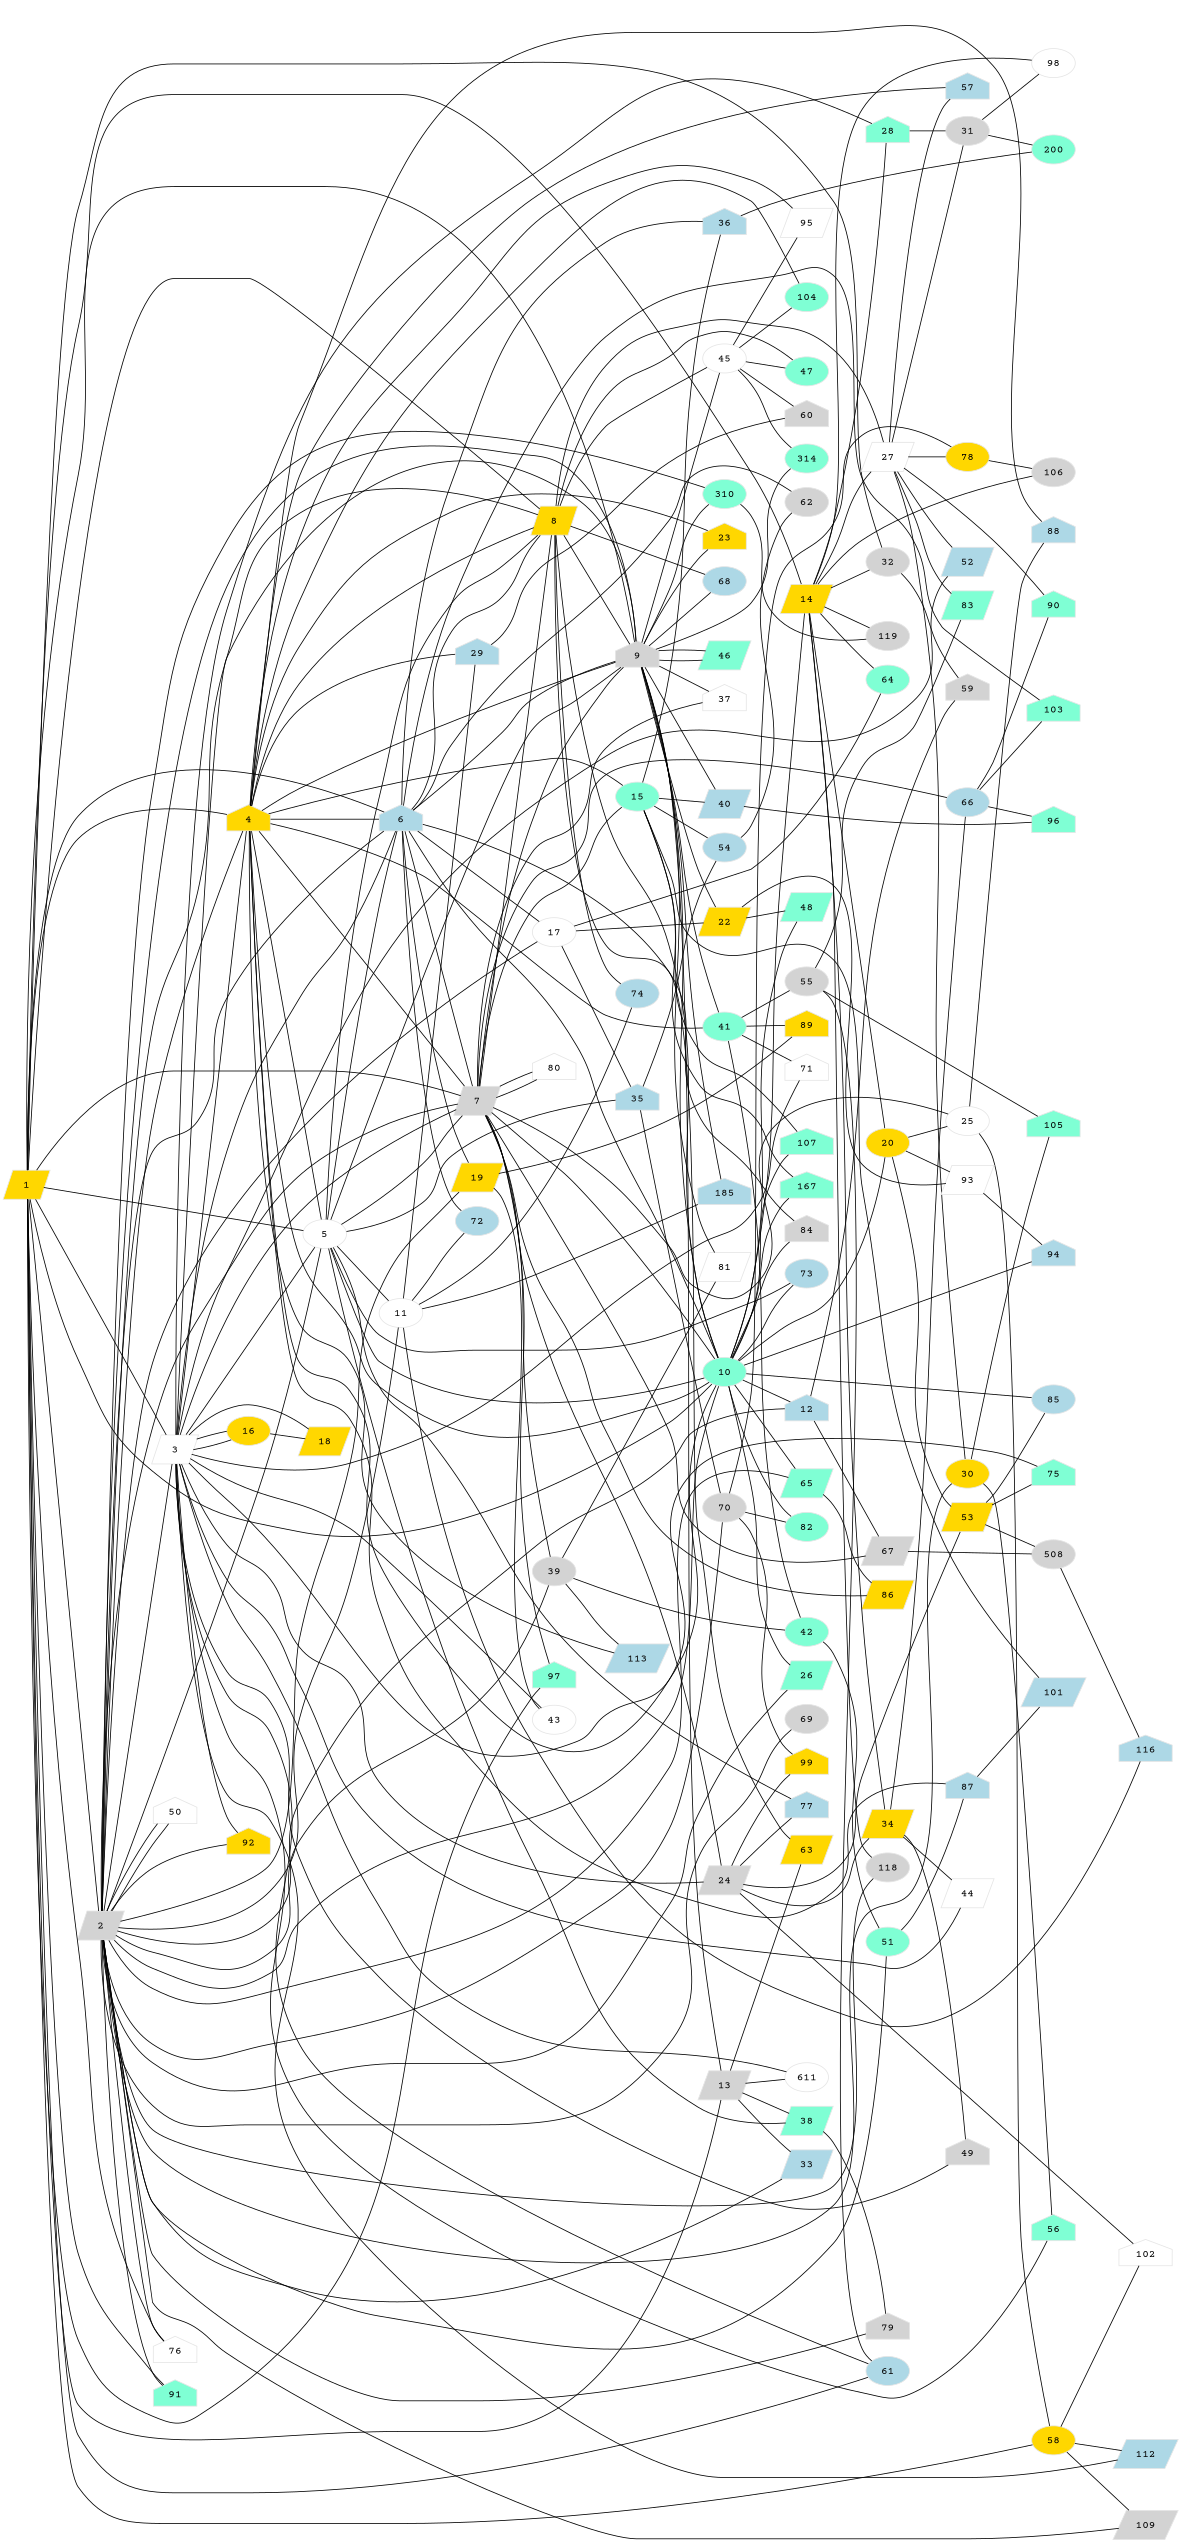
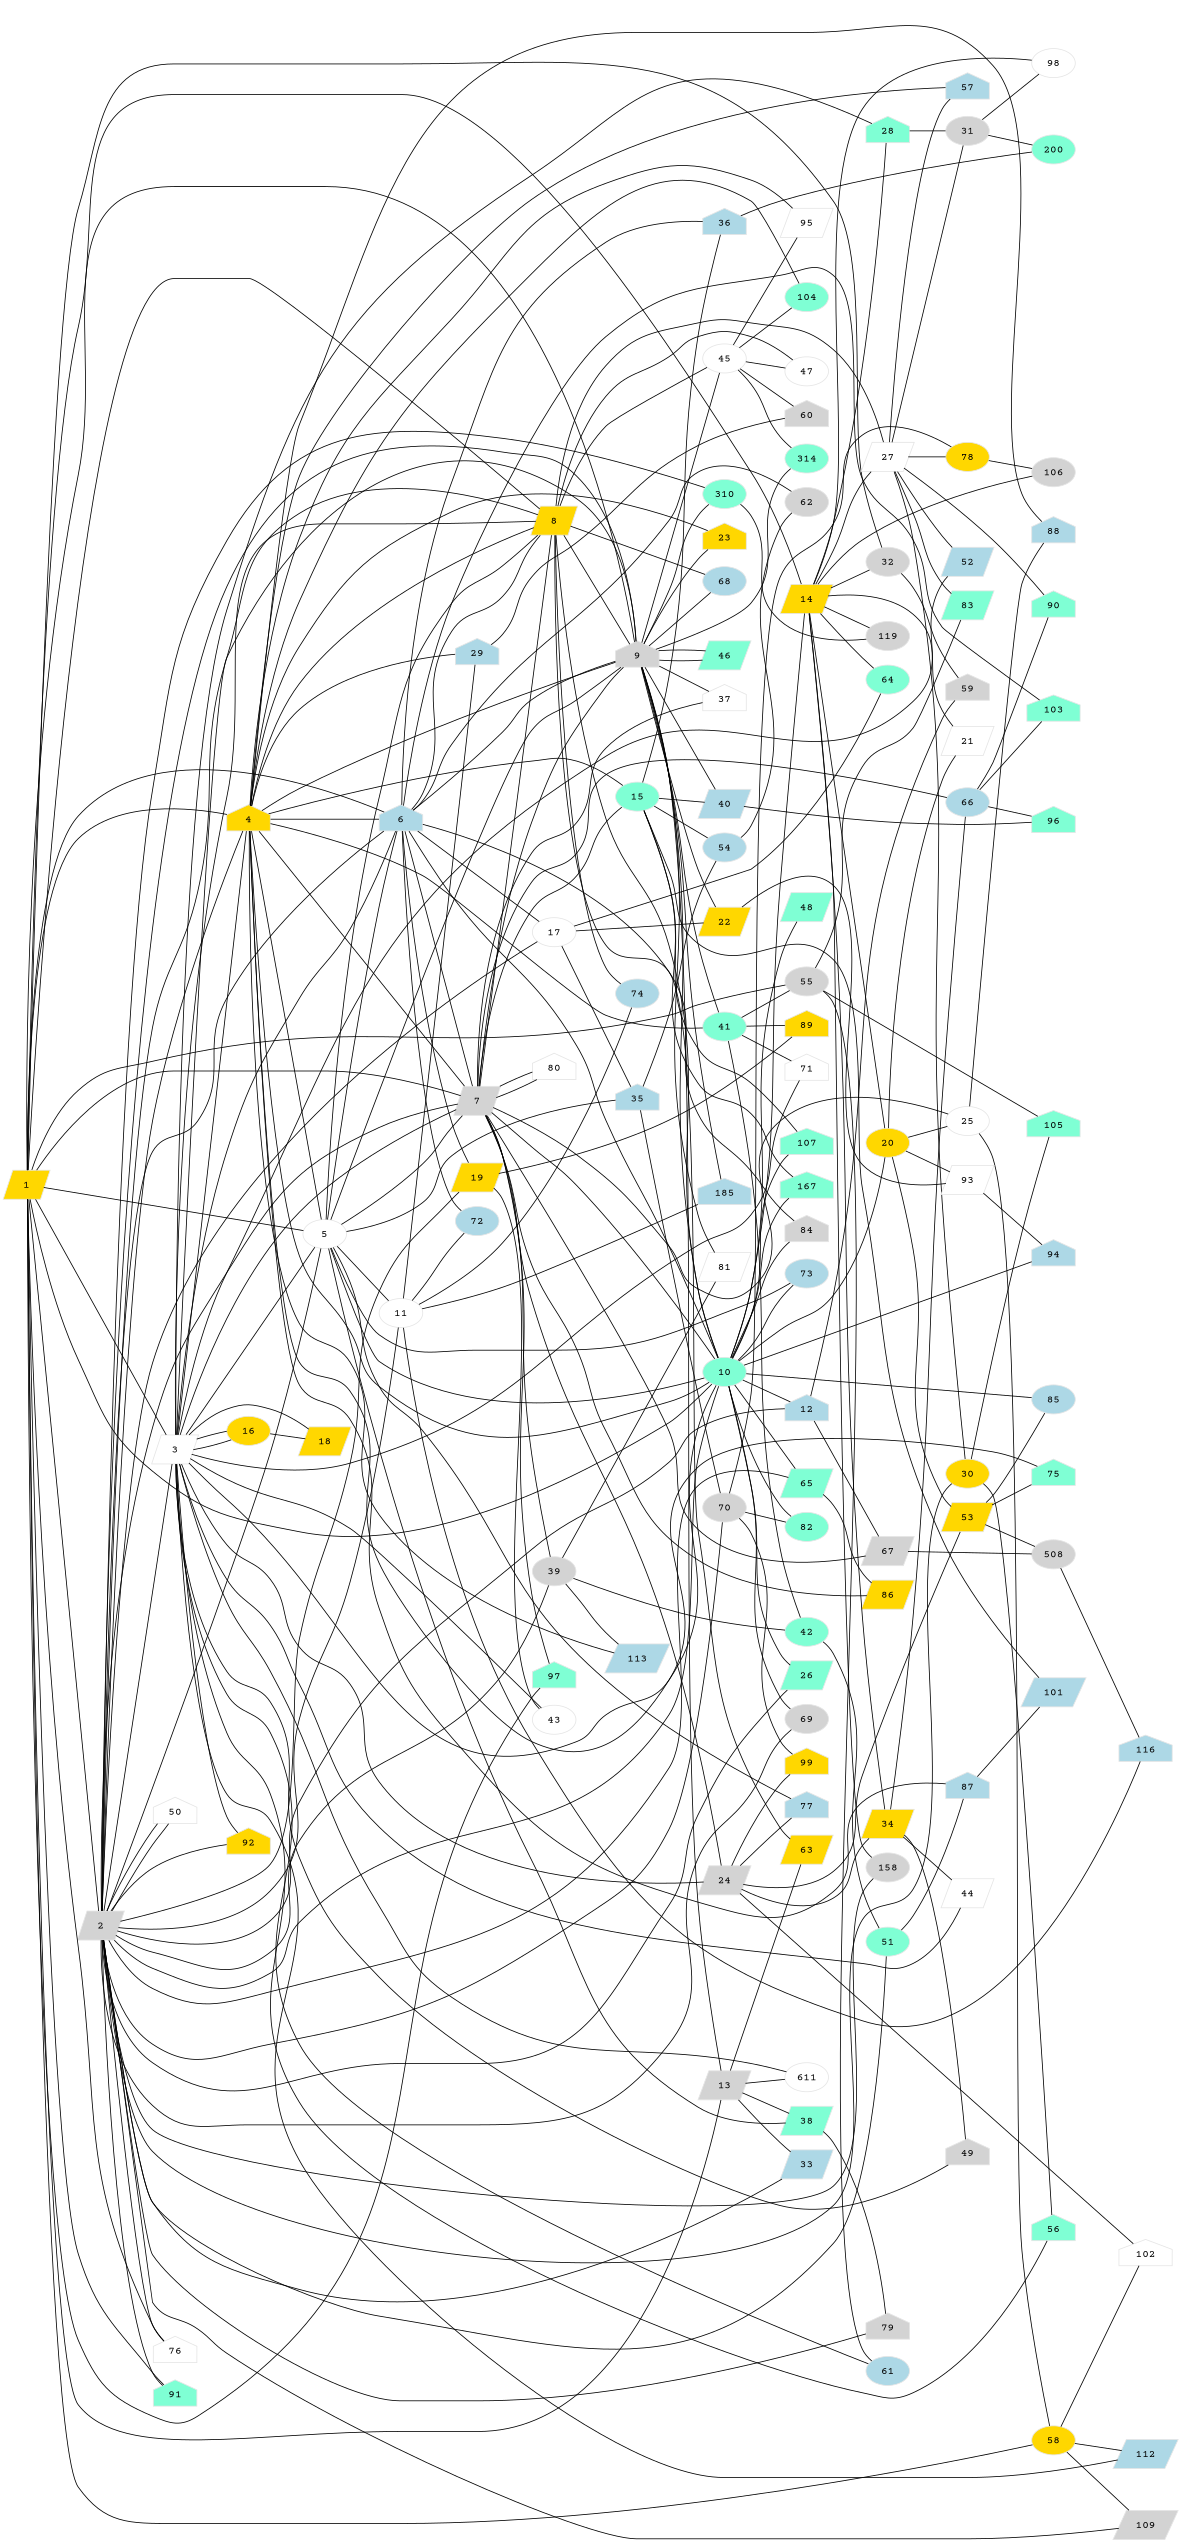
(807, 371) -> (807, 371)
none -> (968, 741)
none -> (218, 848)
(766, 914) -> none
none -> (755, 1600)
(888, 1867) -> (888, 1867)
(78, 2436) -> (384, 1037)
